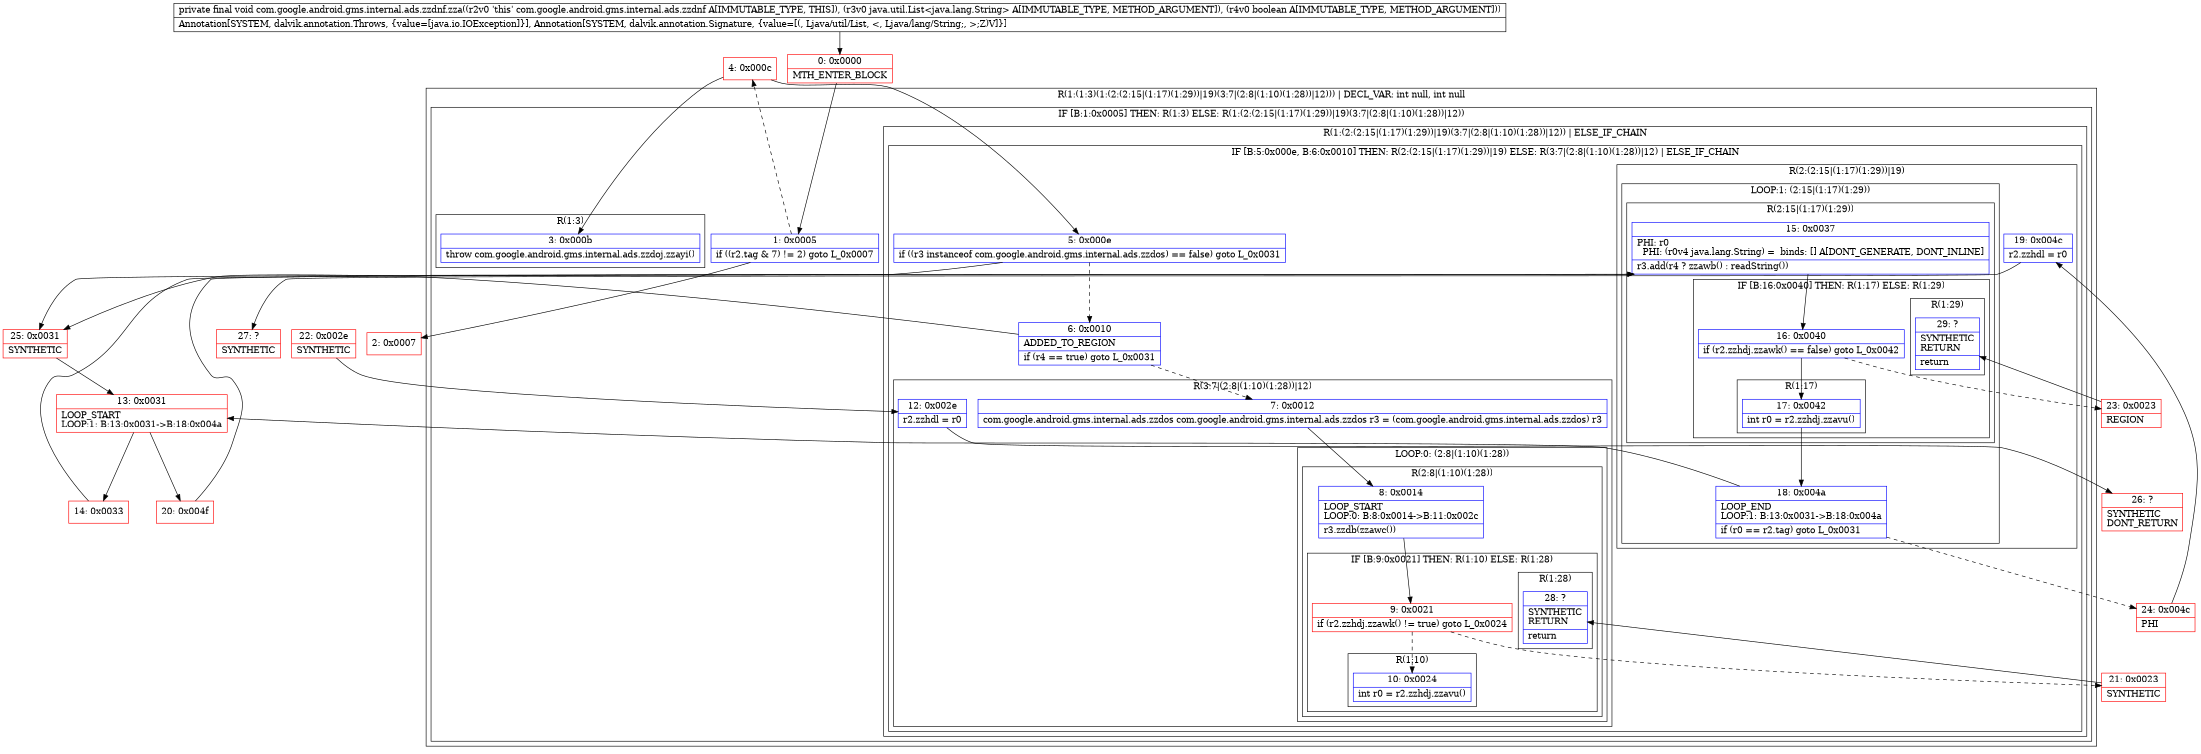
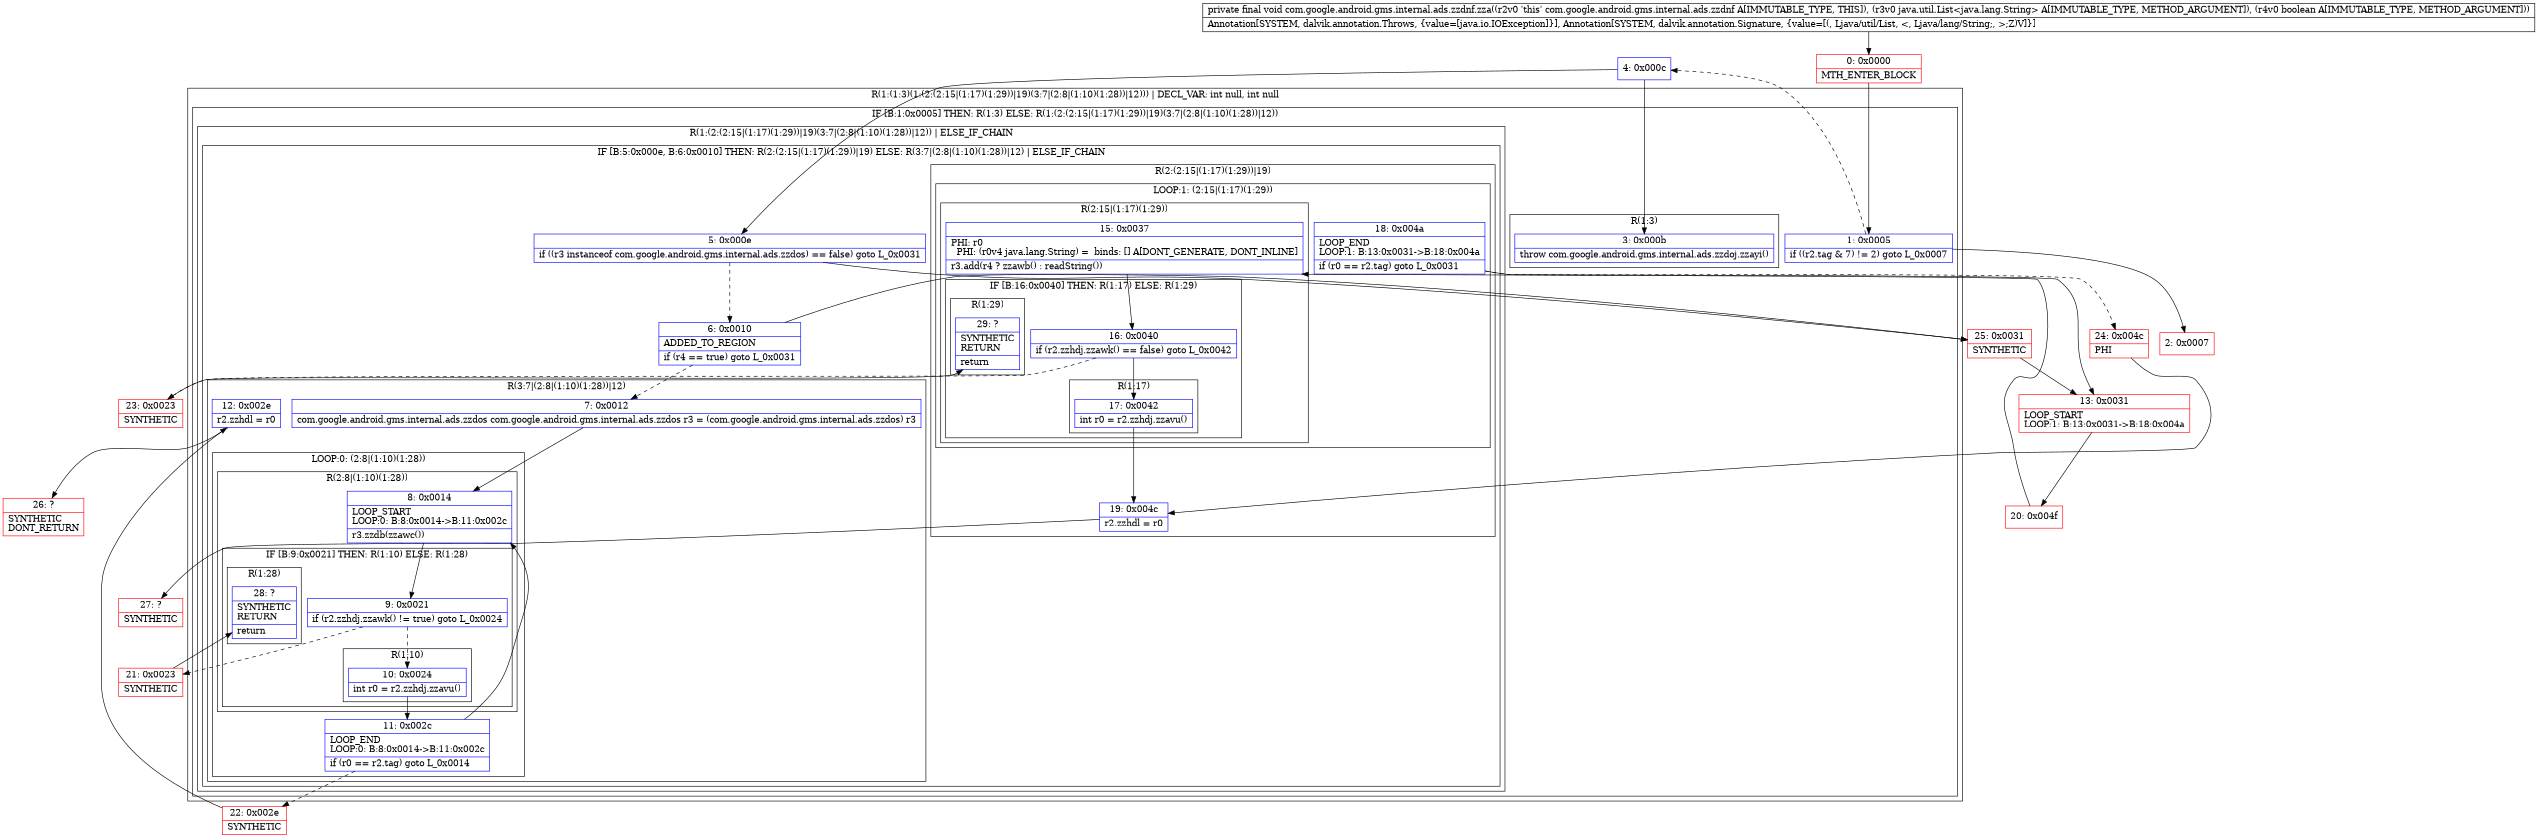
(750, 69) -> (1644, 69)
(2125, 420) -> (151, 420)
(1801, 454) -> (1134, 462)
(99, 512) -> none
(1412, 618) -> (407, 613)
none -> (407, 745)
